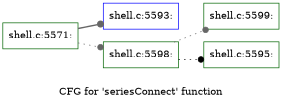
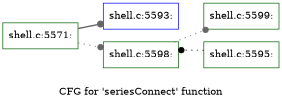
(188, 60) -> (194, 50)
